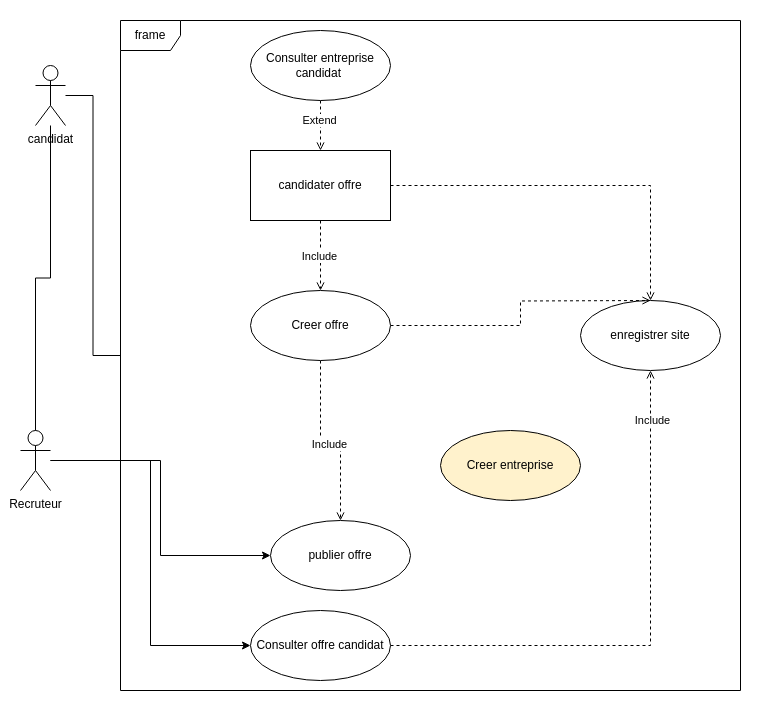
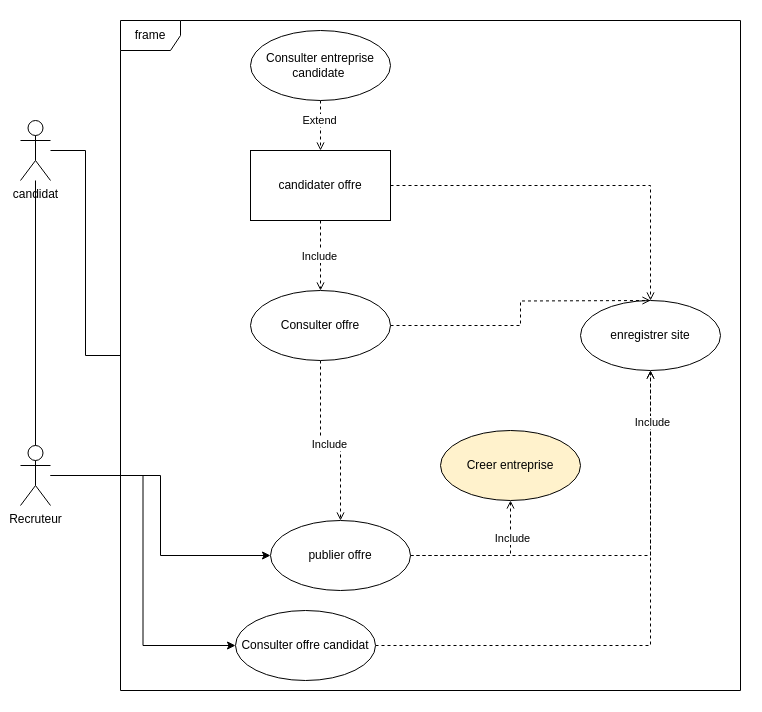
(321, 66) -> (321, 66)
(51, 96) -> (36, 151)
(321, 326) -> (321, 326)
(36, 461) -> (36, 476)
none -> (511, 528)
none -> (580, 556)
(321, 646) -> (306, 646)
